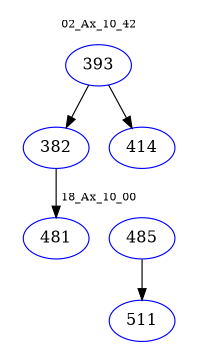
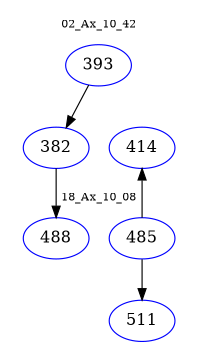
(118, 101) -> (142, 199)
(99, 198) -> (99, 198)
(56, 238) -> (56, 238)
